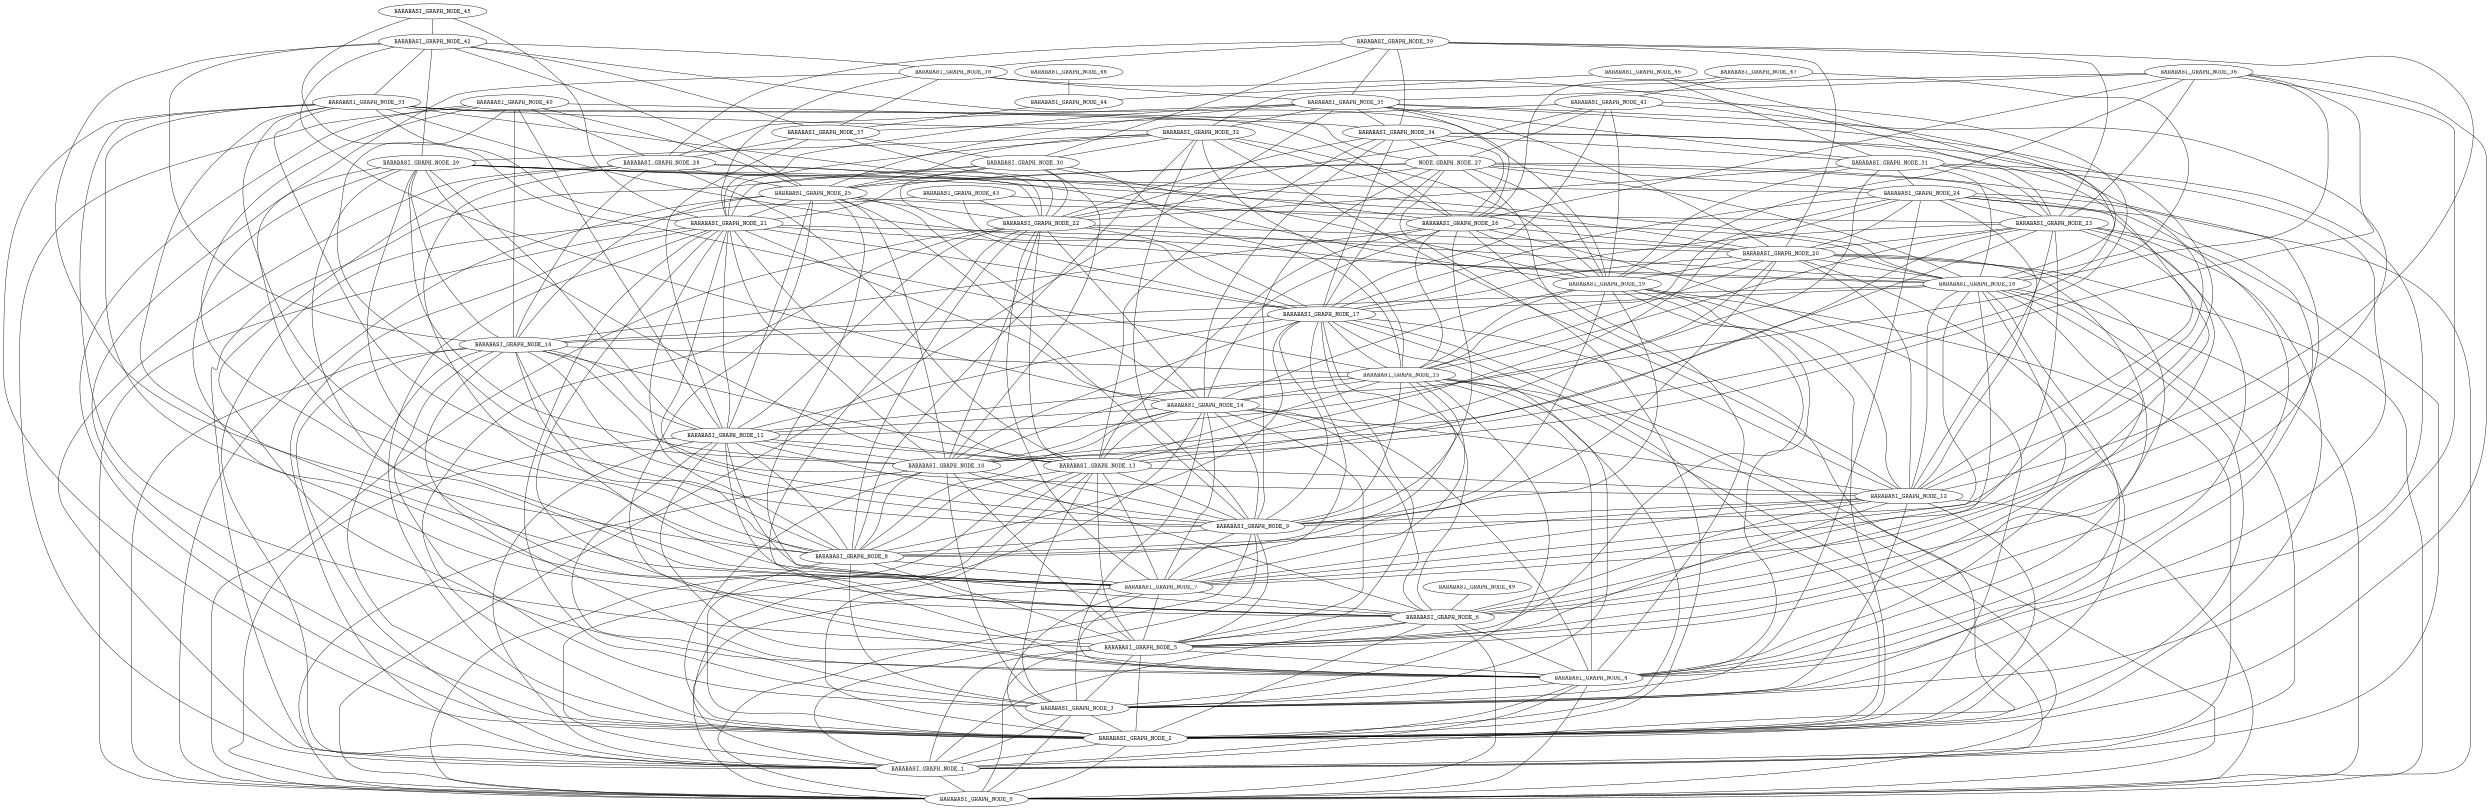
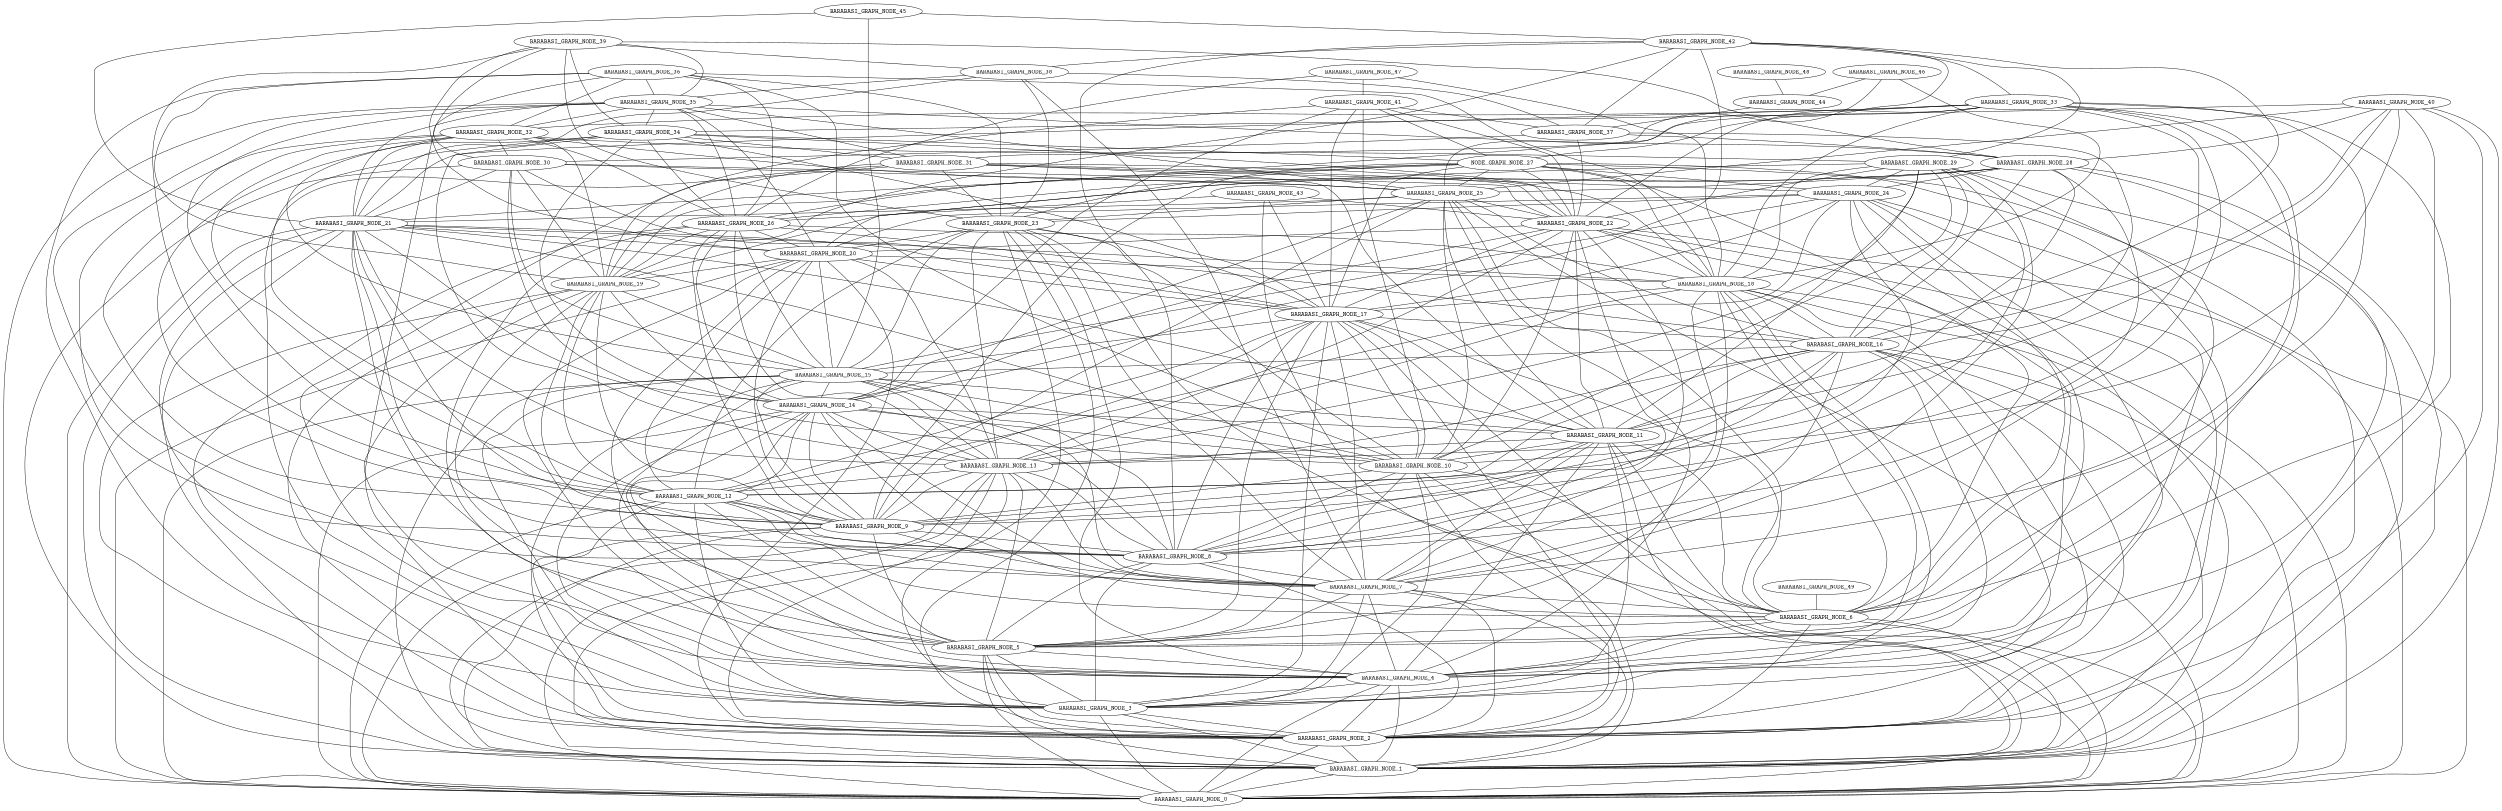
none -> (1943, 178)
(319, 614) -> (2259, 671)
none -> (1308, 686)
